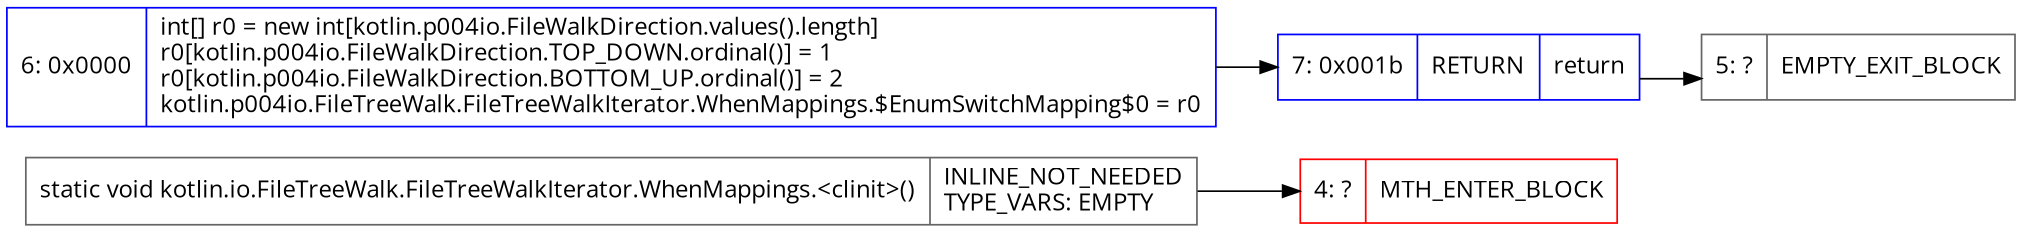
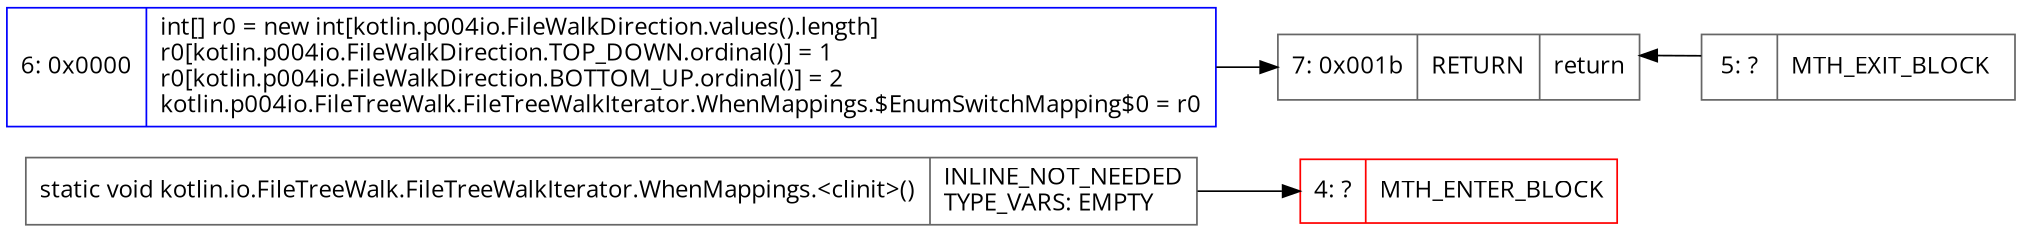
(1891, 66) -> (1890, 66)
(1459, 67) -> (1459, 67)
(1662, 79) -> (1679, 56)
